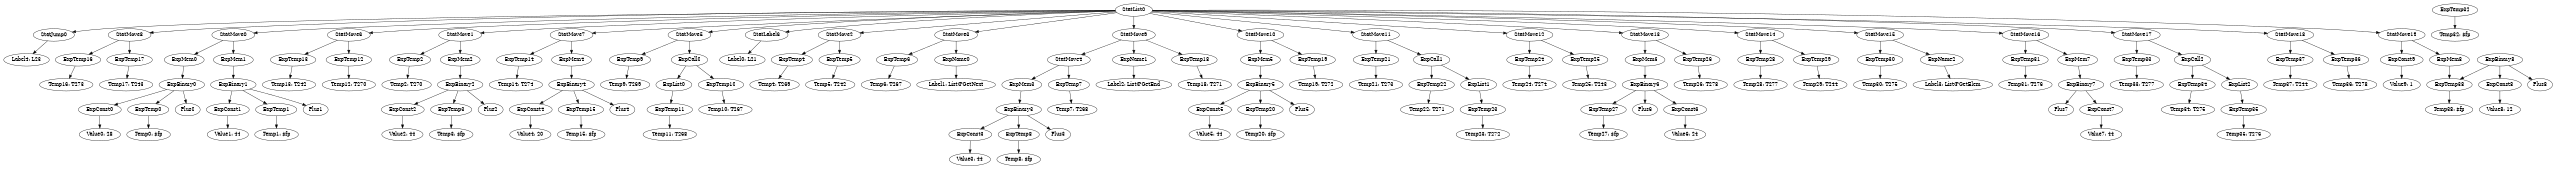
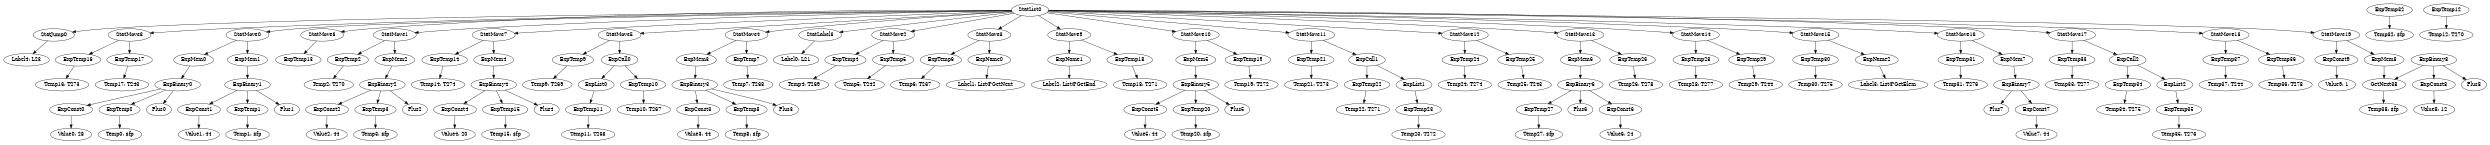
(349, 46) -> none
(1103, 47) -> (872, 22)
(289, 85) -> none
(2449, 85) -> (2384, 85)
